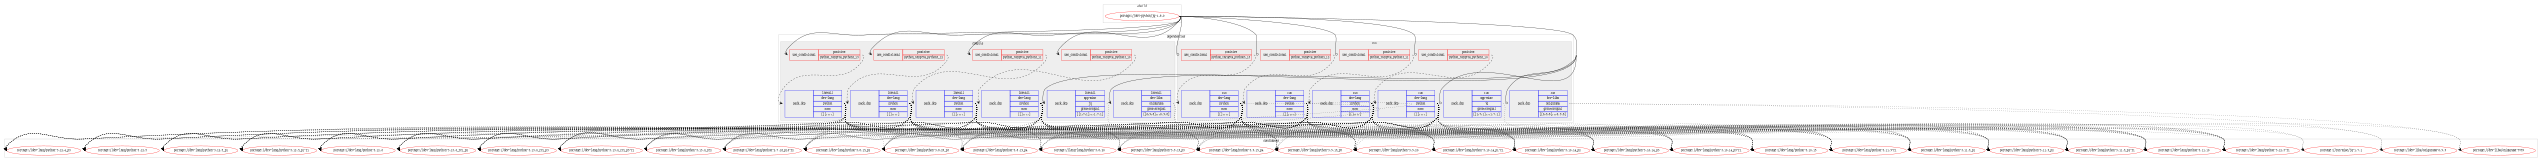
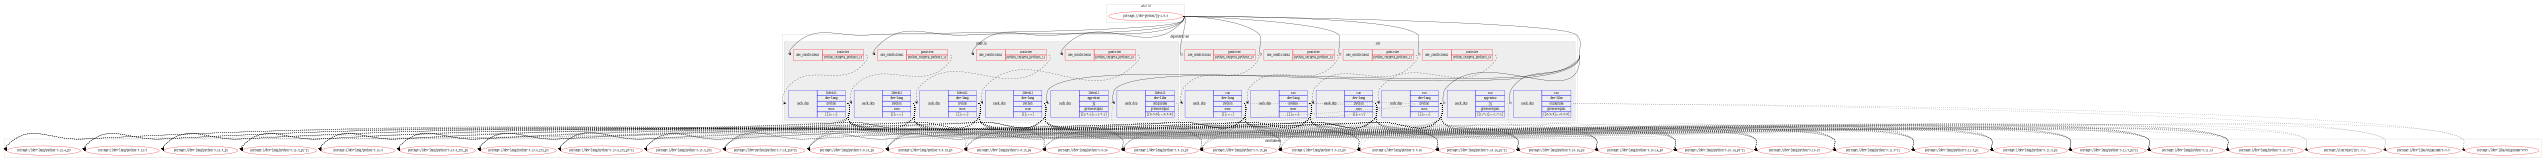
(764, 151) -> (765, 151)
(1079, 151) -> (1083, 151)
